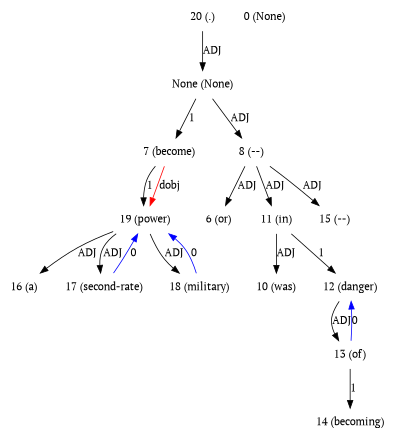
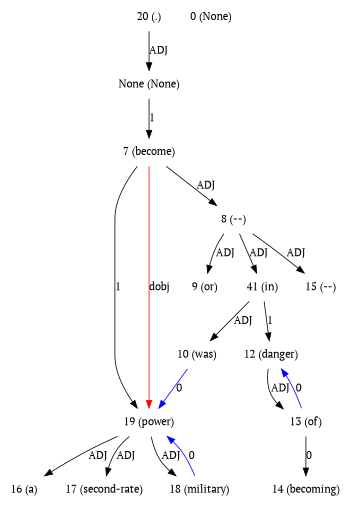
(225, 115) -> (188, 184)
(219, 220) -> (205, 287)
(276, 220) -> (262, 287)
(124, 257) -> (175, 385)
(353, 389) -> (309, 456)
